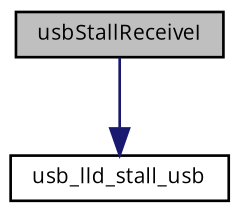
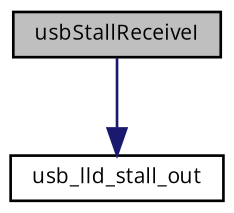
(120, 178) -> (117, 178)
